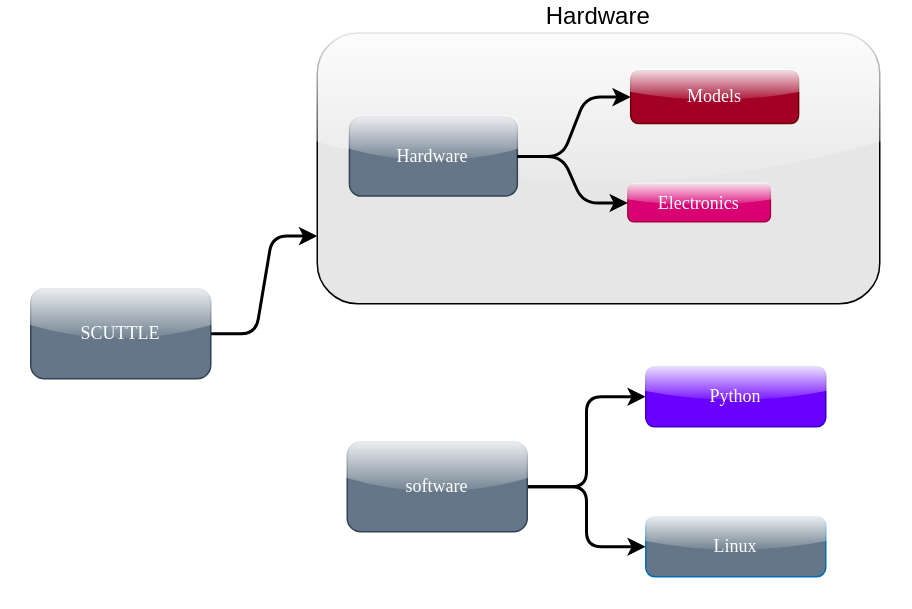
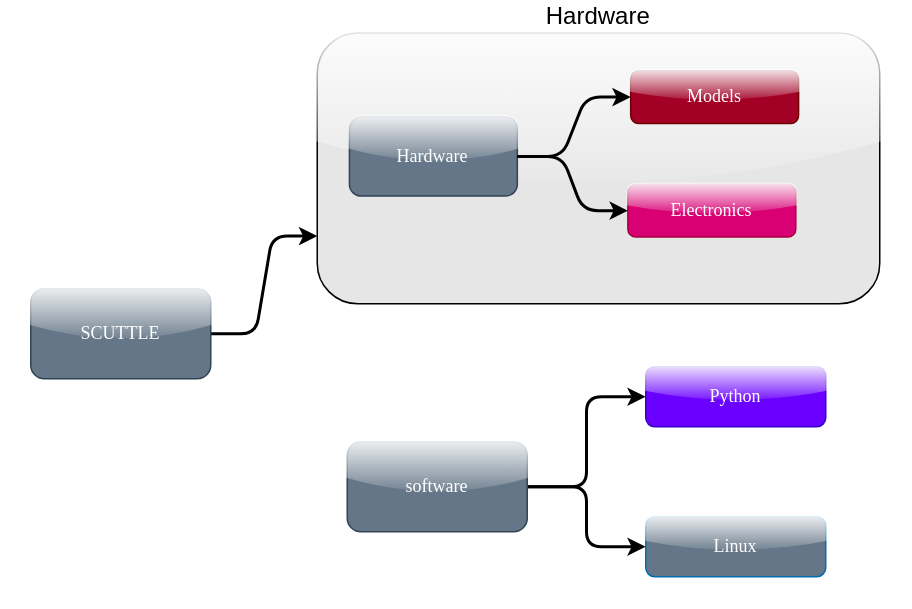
(699, 203) -> (712, 211)
